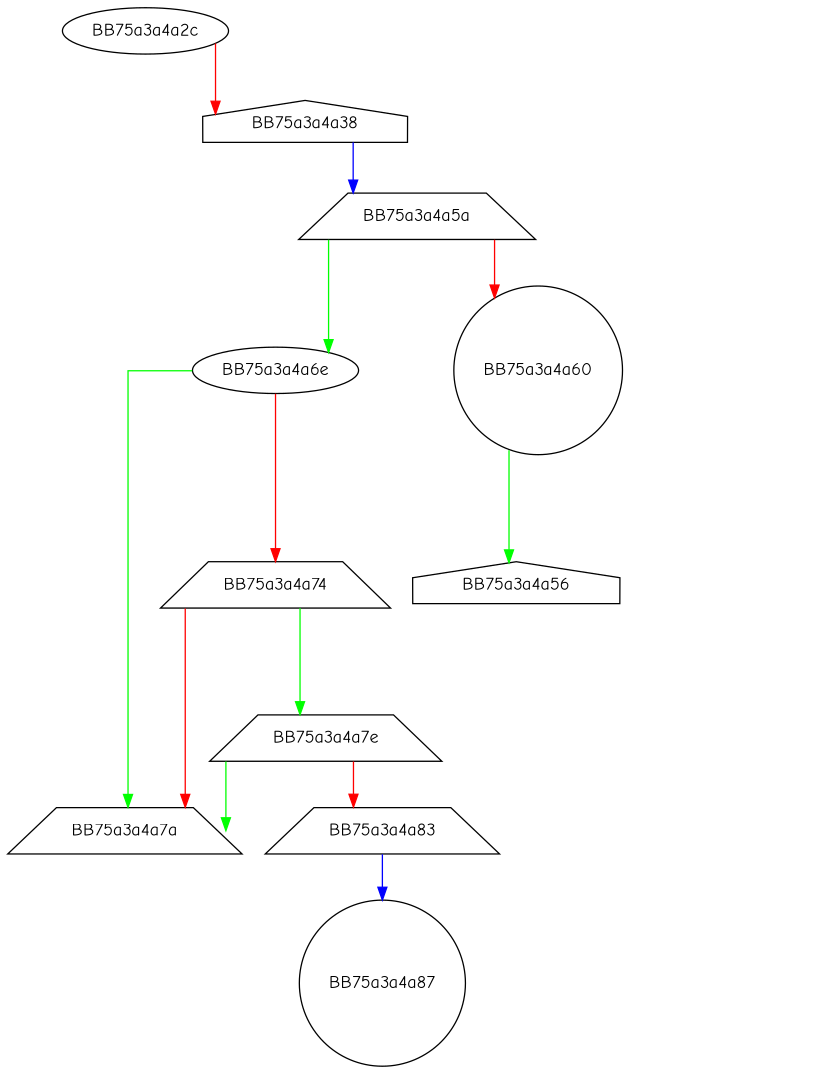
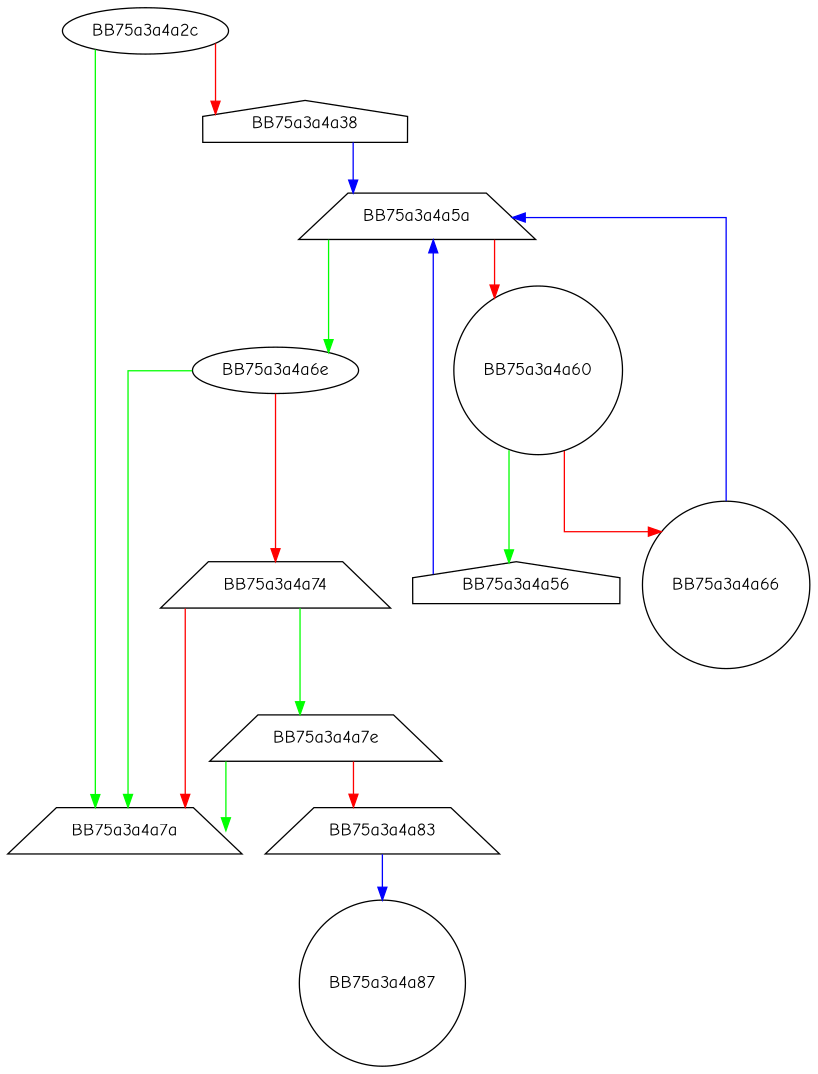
none -> (433, 414)
none -> (95, 422)
none -> (726, 585)
